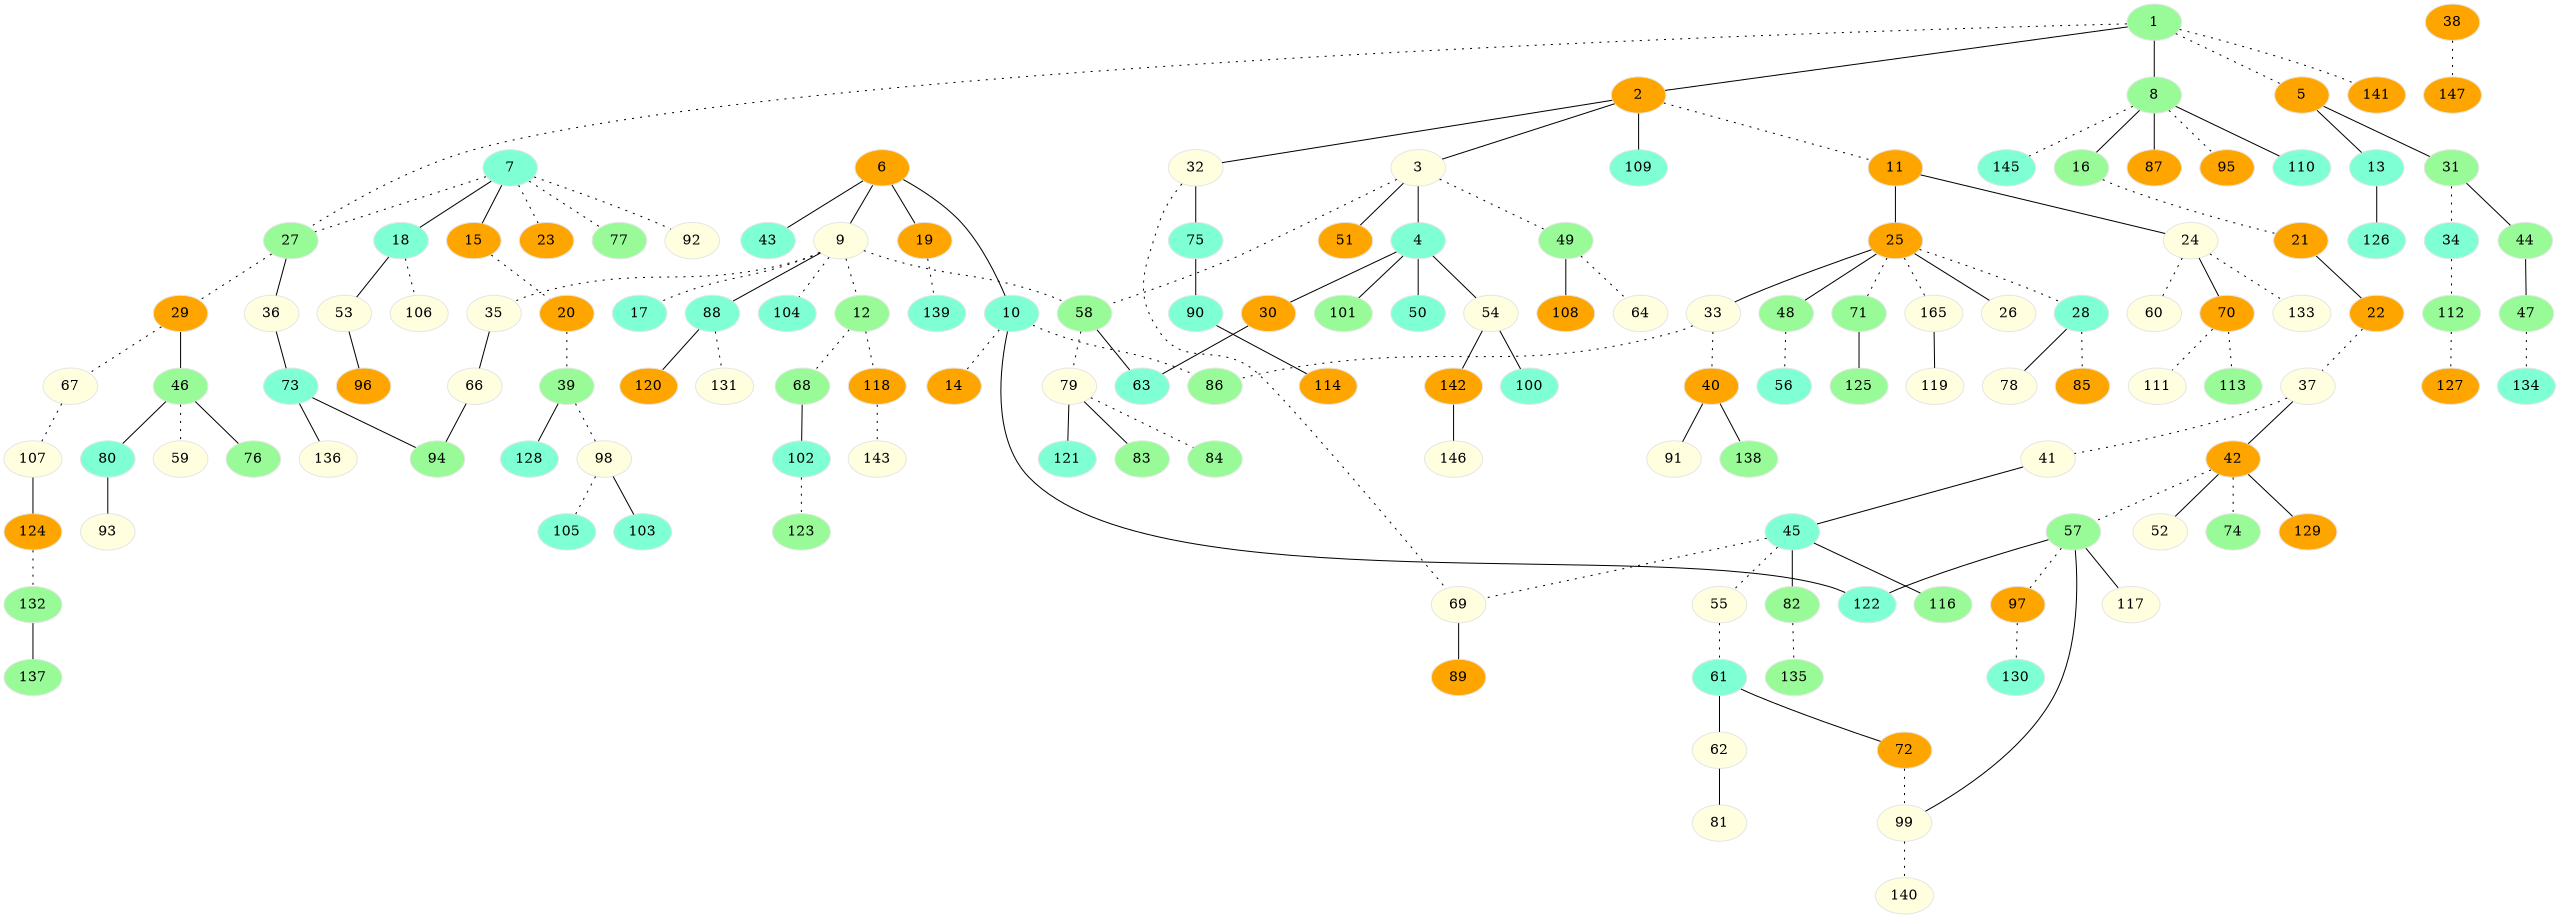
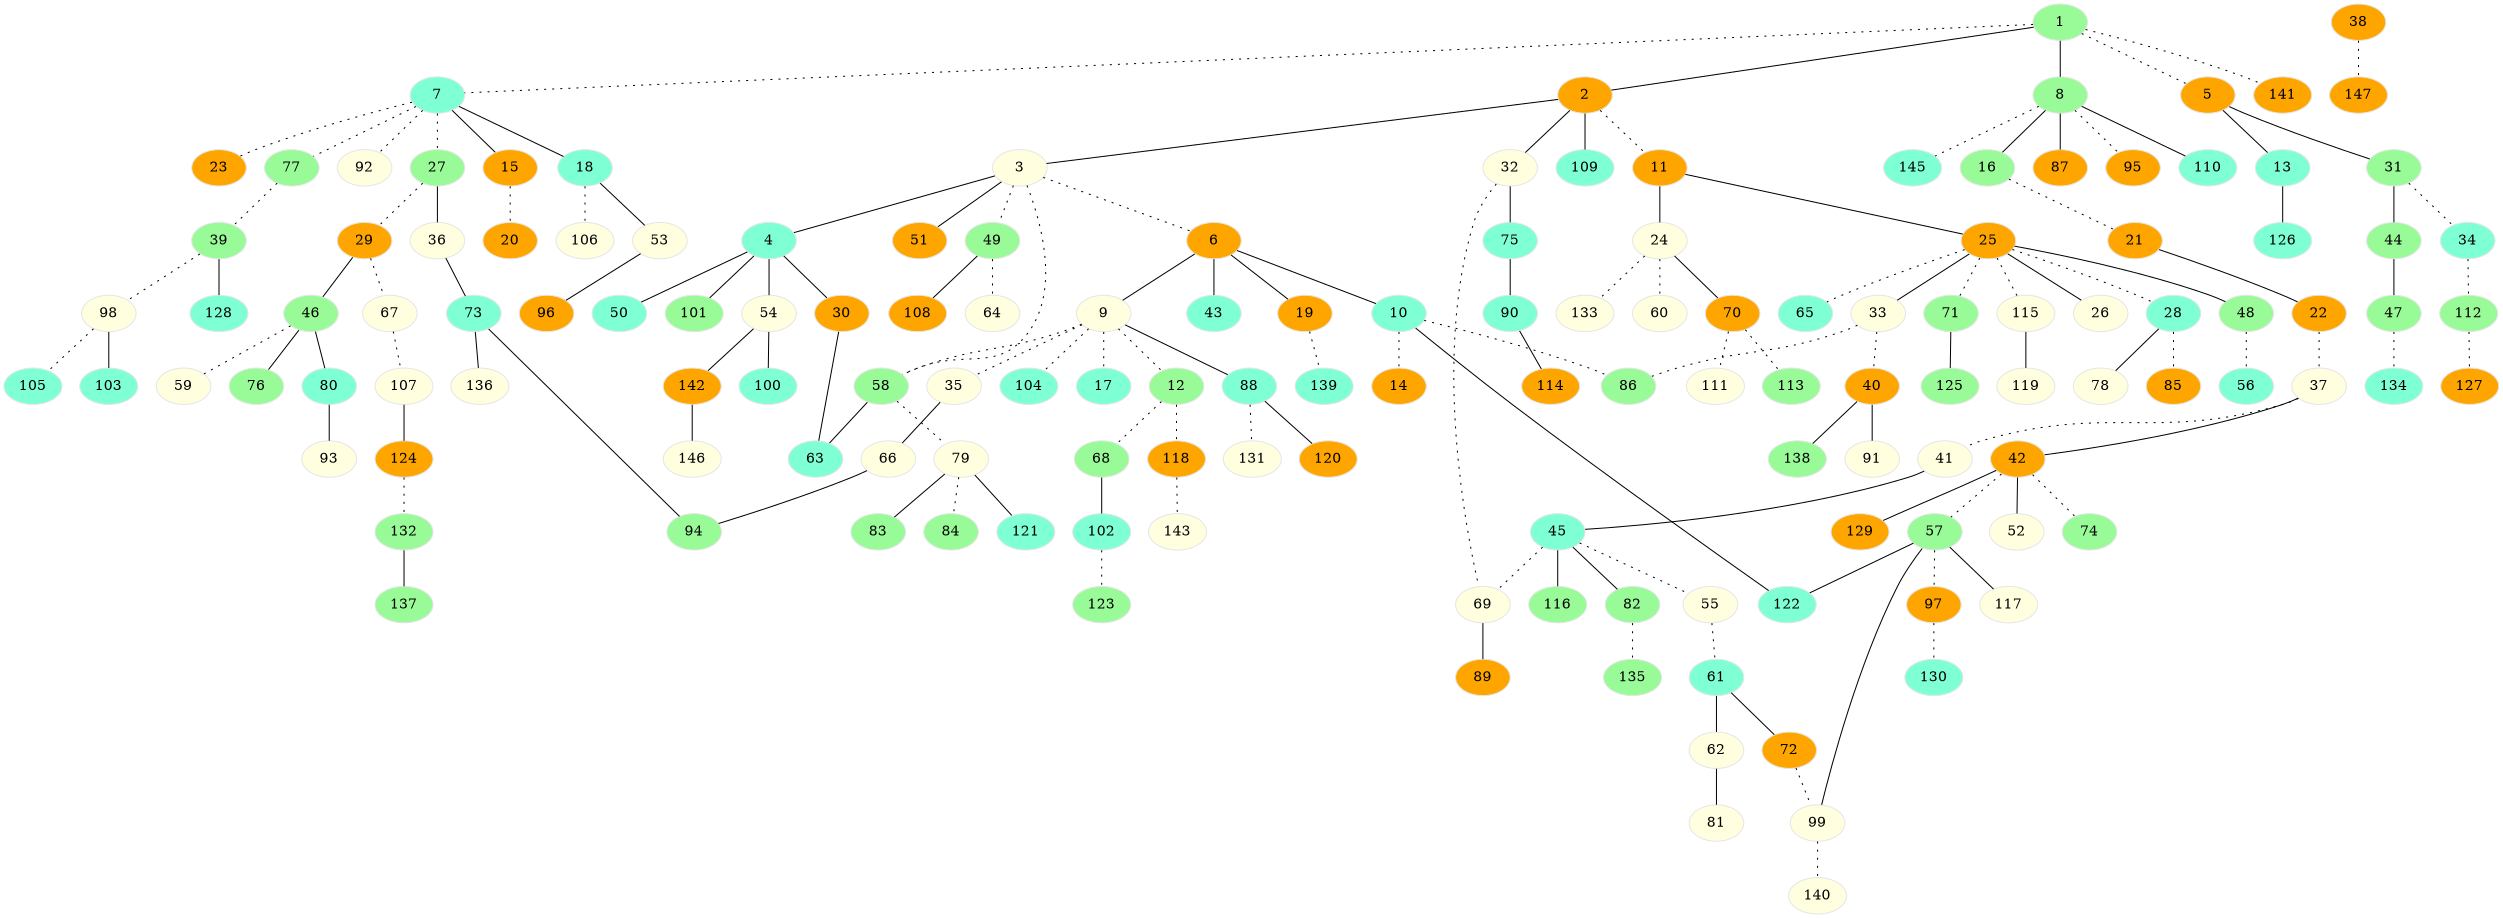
(1207, 64) -> (1249, 59)
none -> (1117, 204)
none -> (1805, 313)
(1934, 313) -> (2026, 313)
(567, 350) -> (256, 204)
